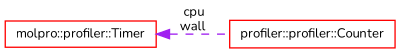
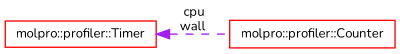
(312, 34) -> (312, 34)
